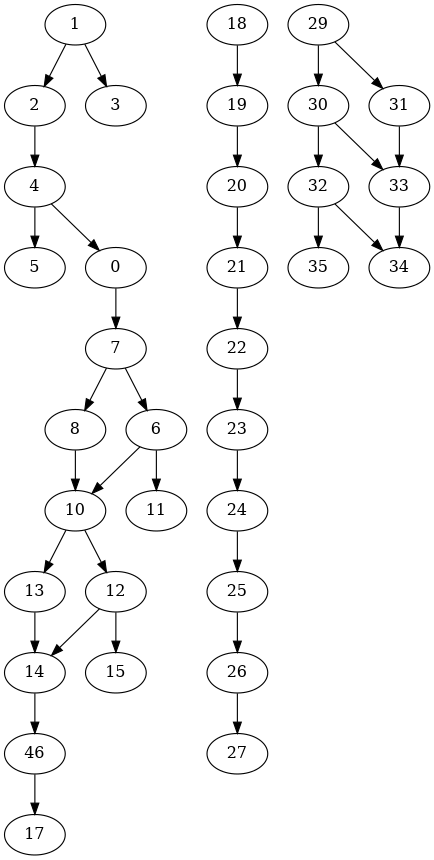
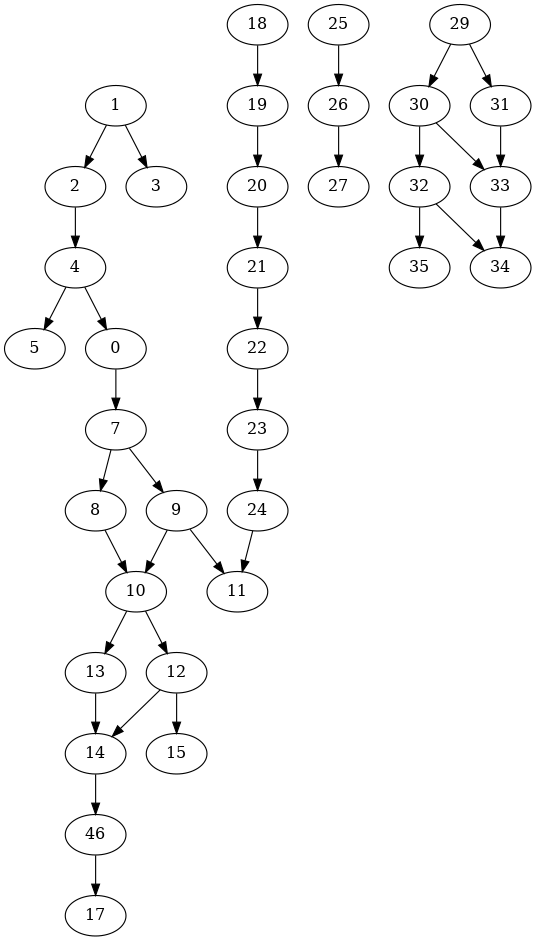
(156, 430) -> (177, 511)
(237, 546) -> (249, 546)
